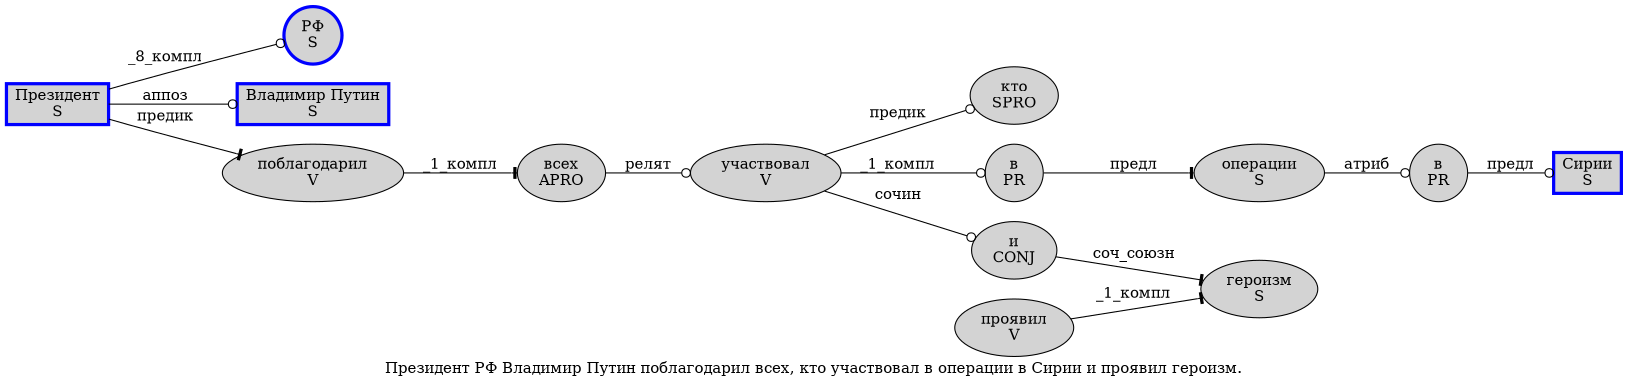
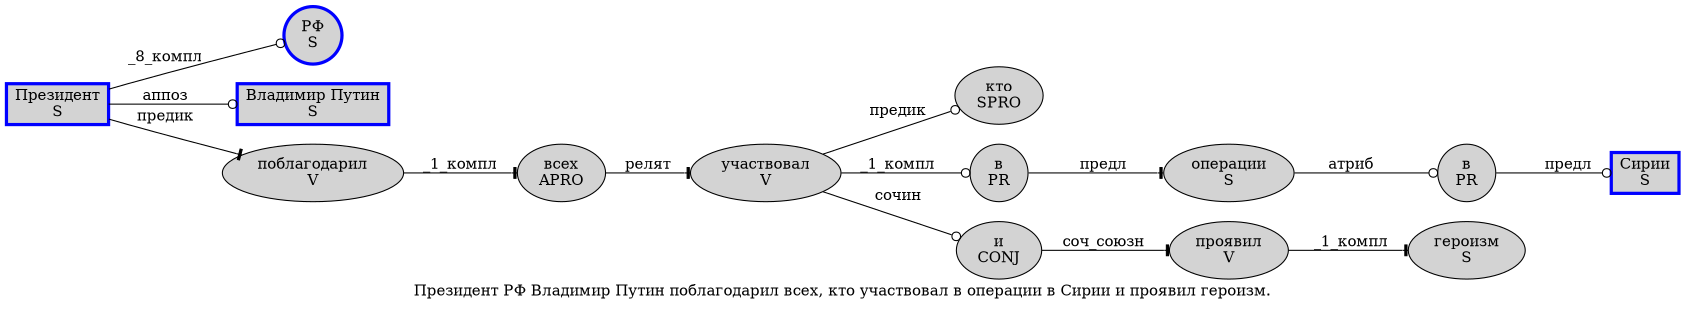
(644, 173) -> (645, 173)
(1127, 268) -> (1103, 250)
